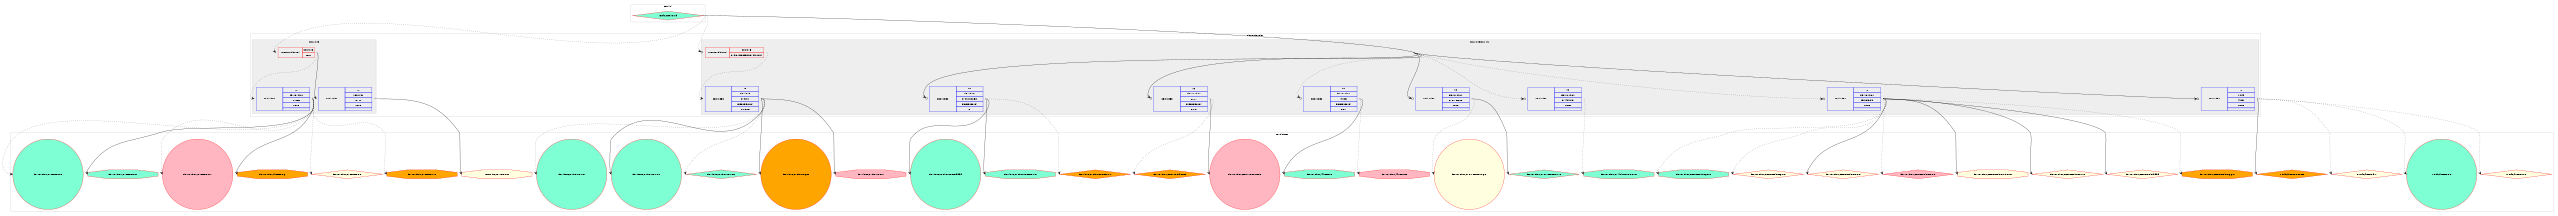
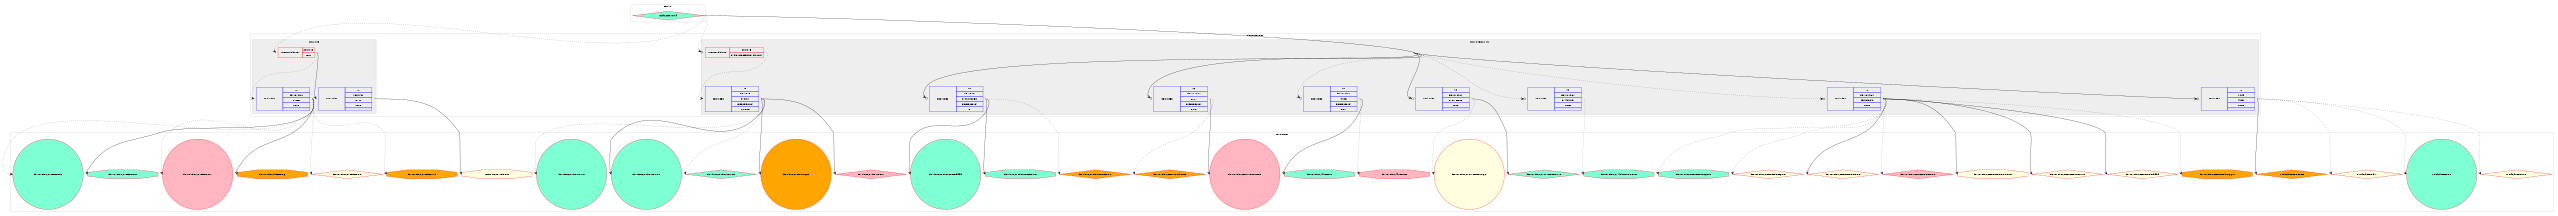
(871, 174) -> (871, 174)
